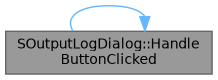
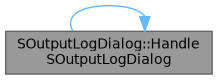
(109, 53) -> (109, 53)
